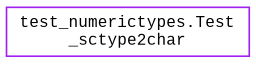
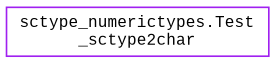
(128, 32) -> (138, 32)
